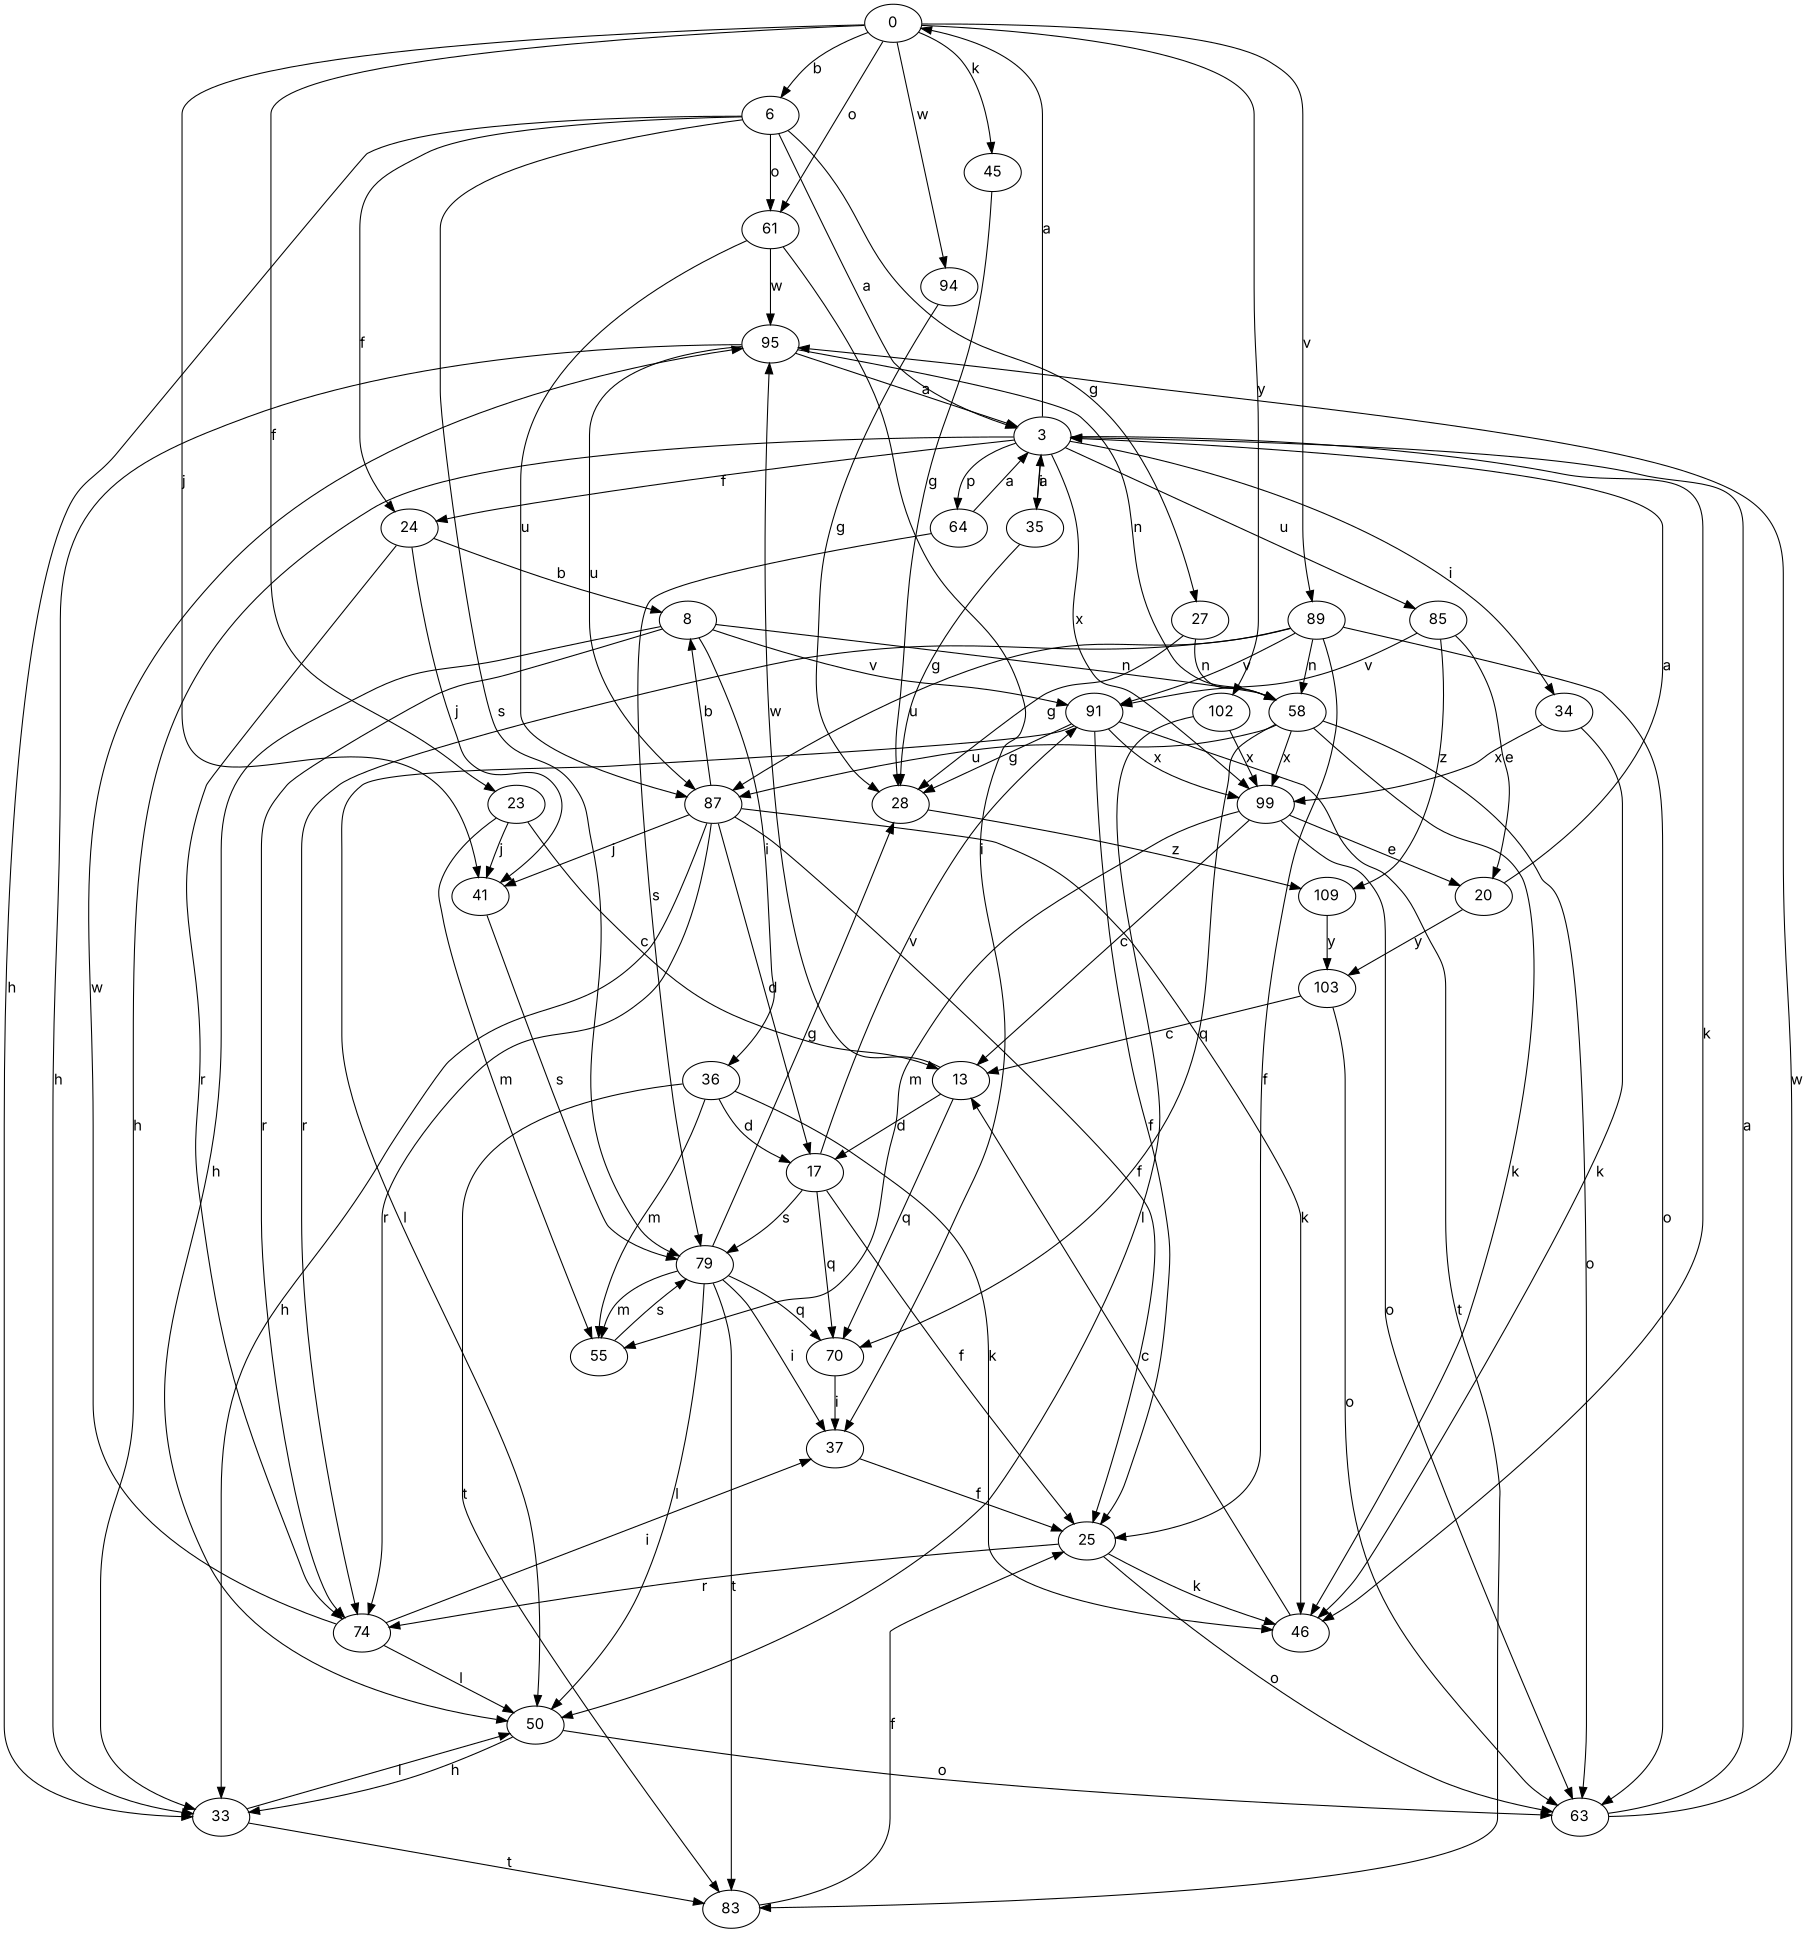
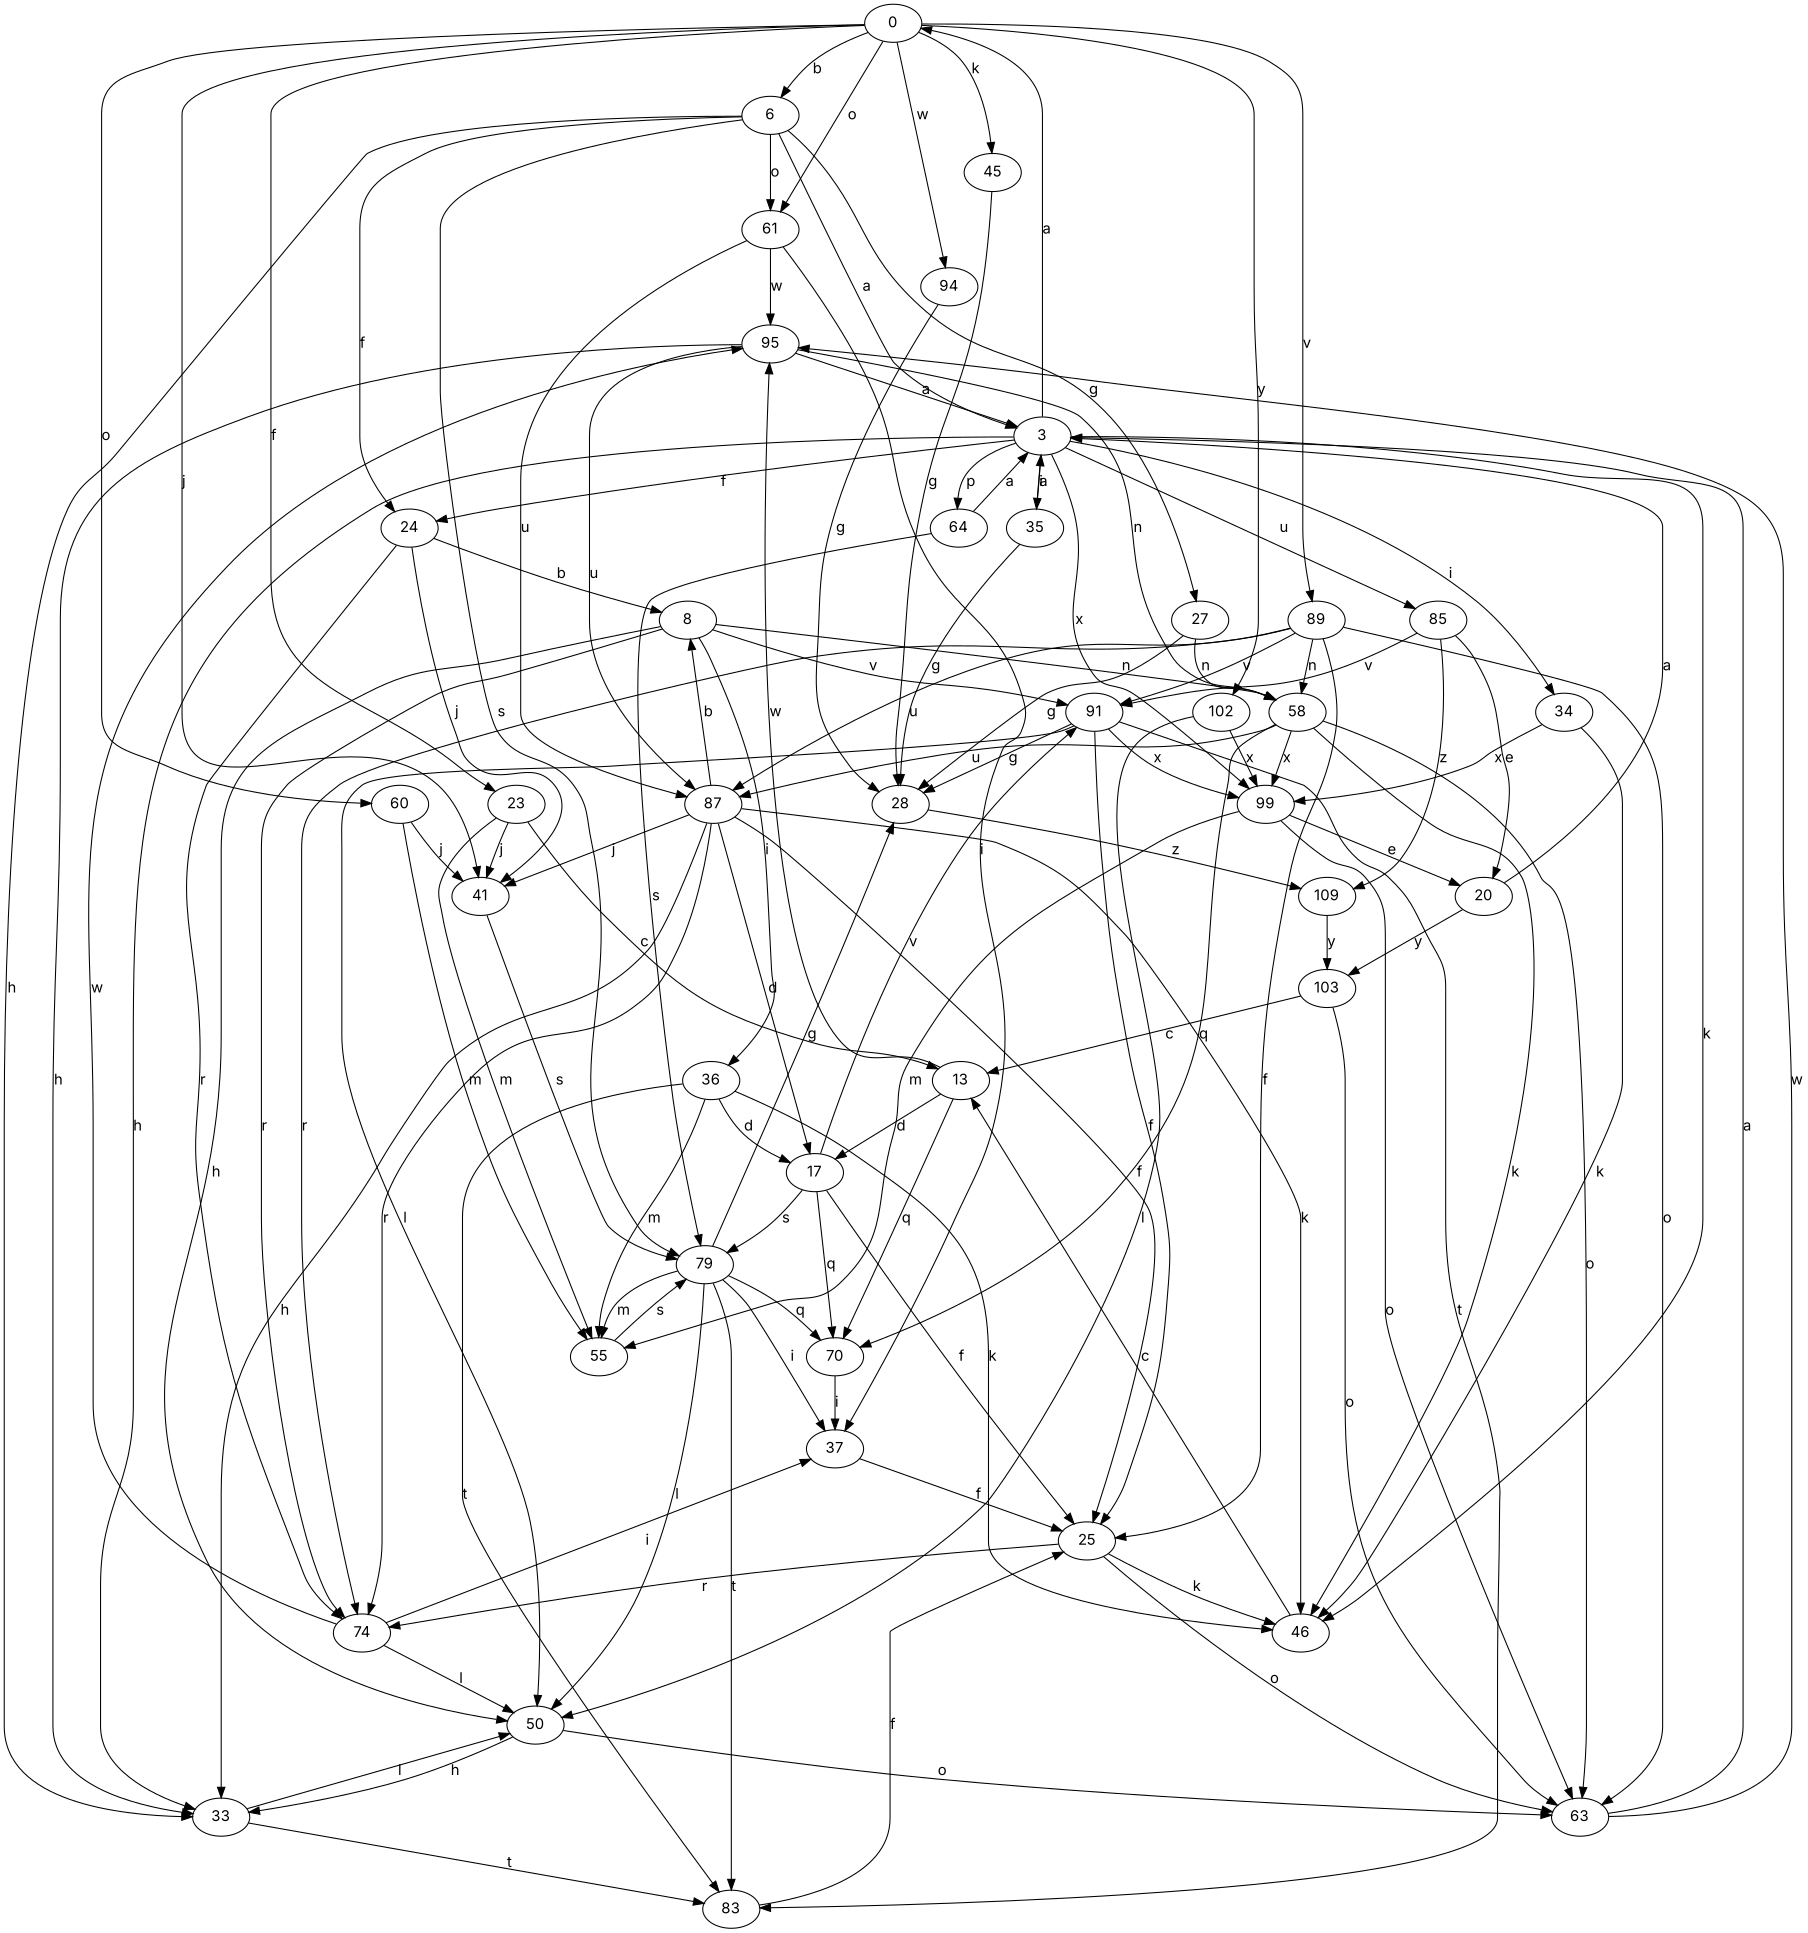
none -> (400, 804)
(1118, 939) -> none
